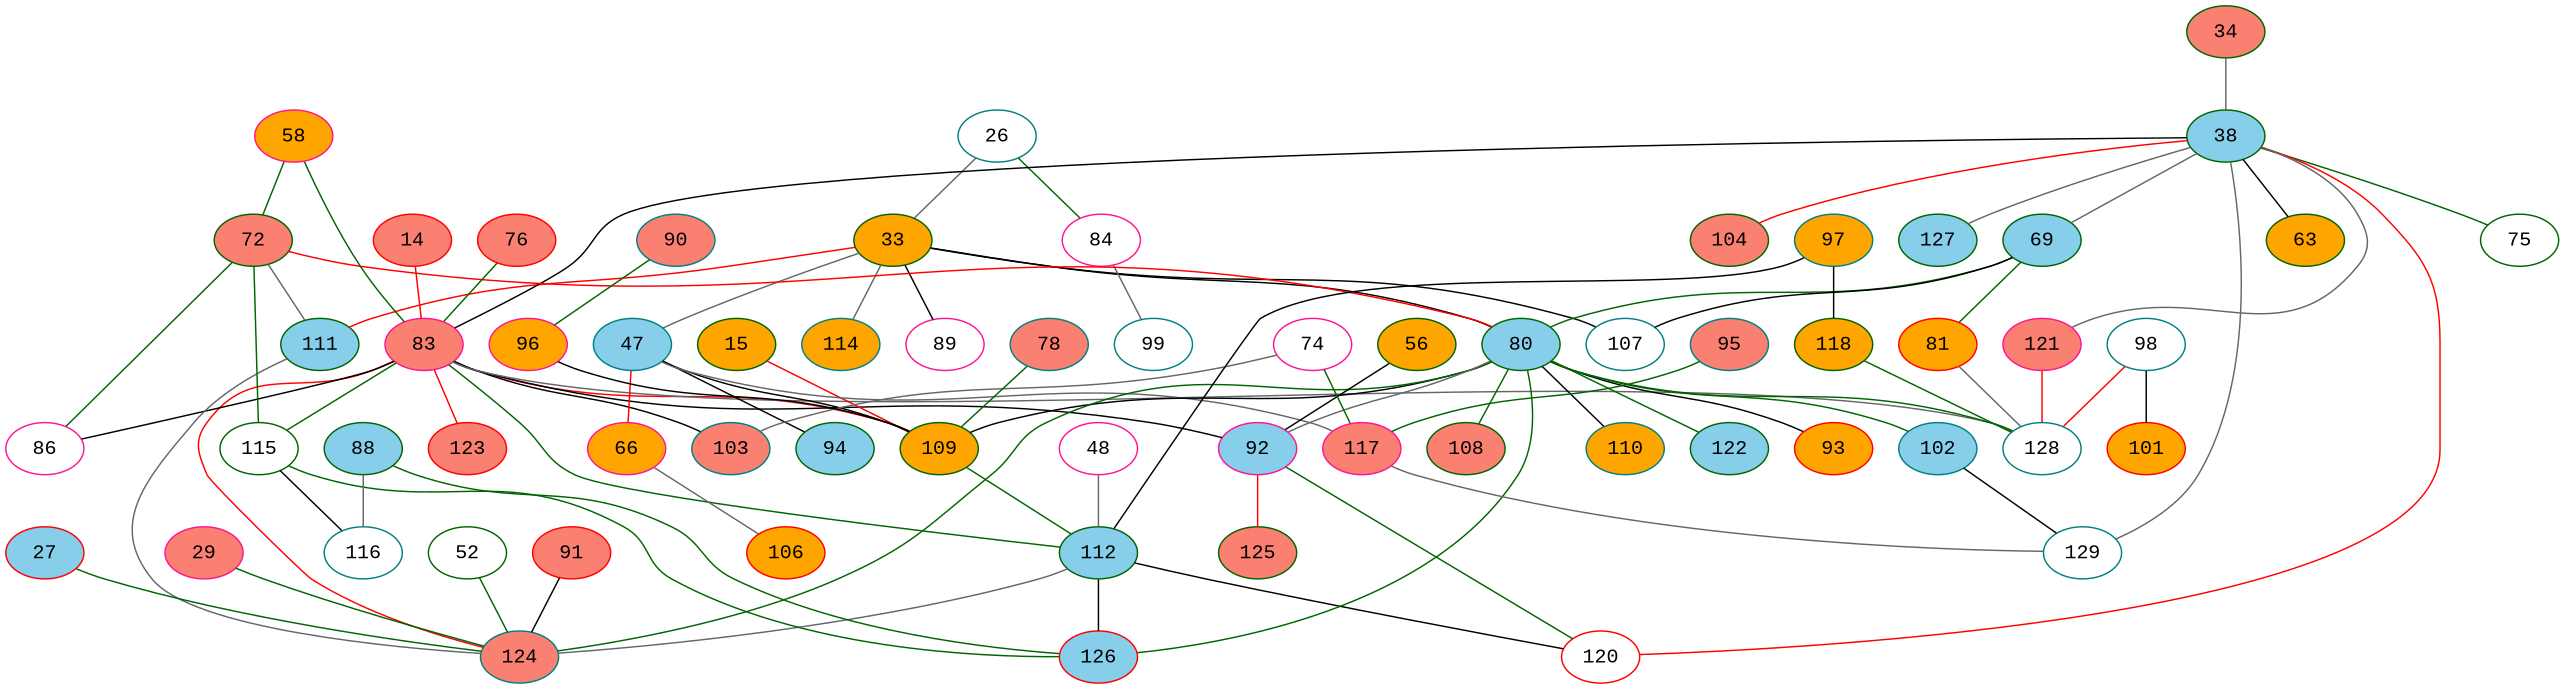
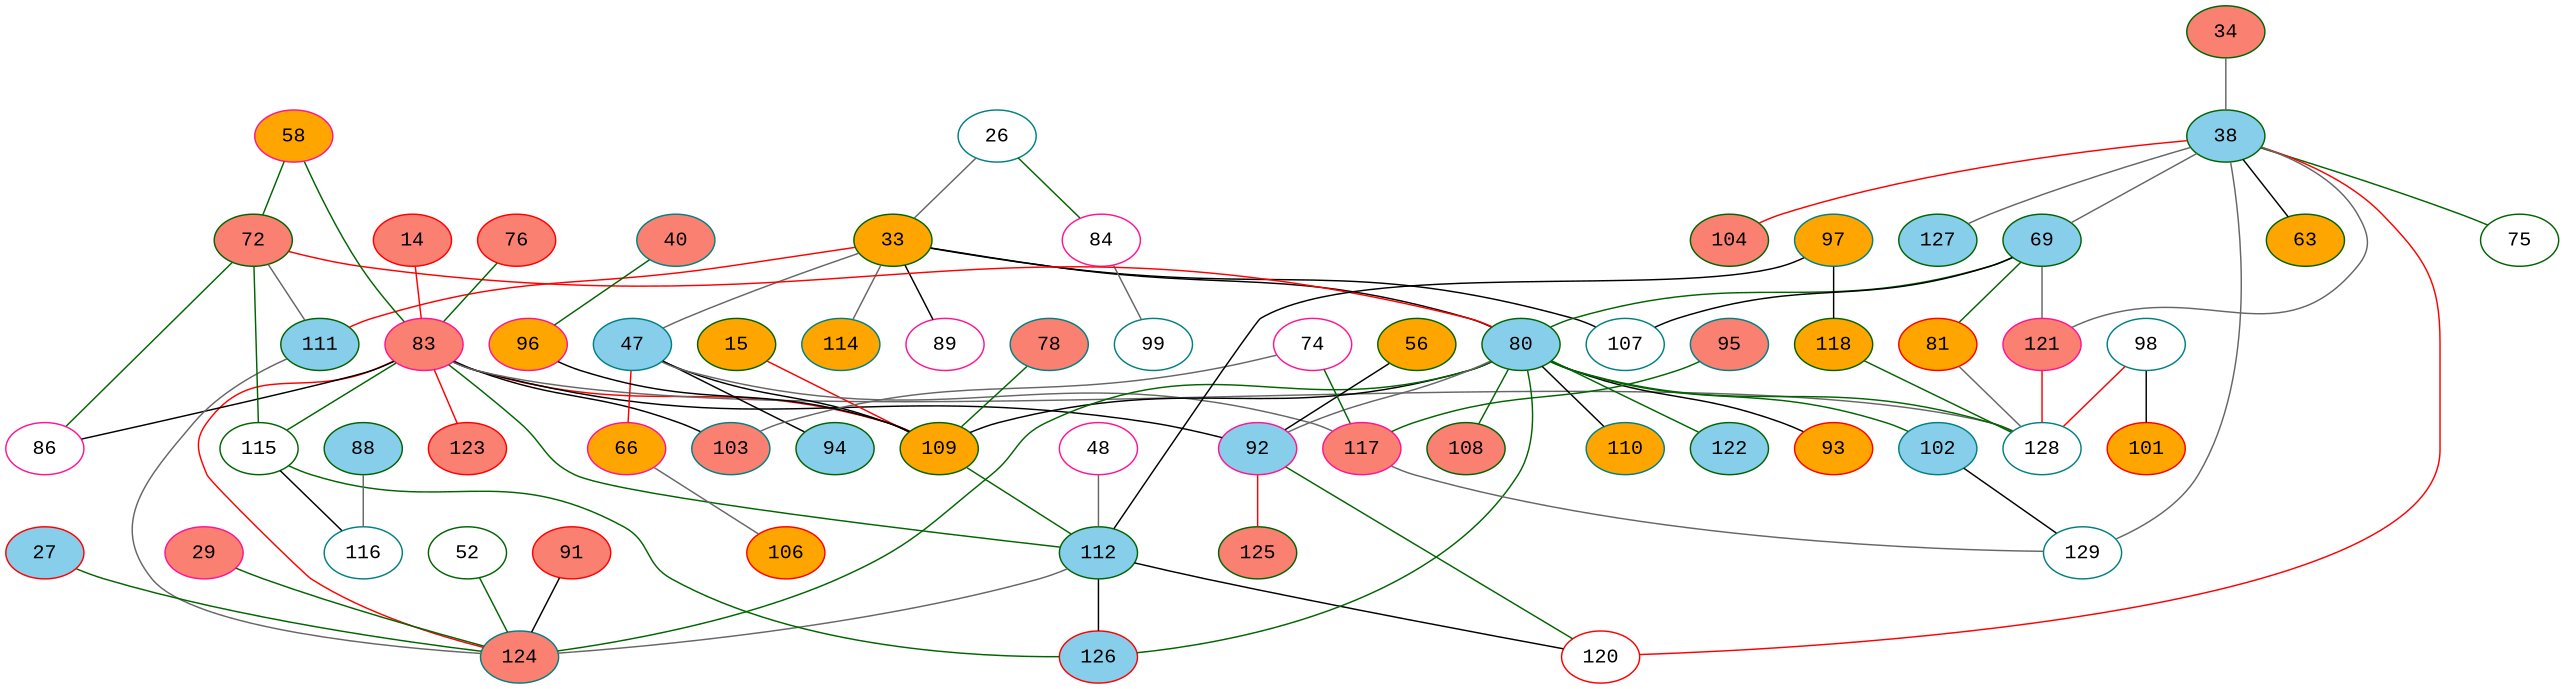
(1300, 156) -> none
(676, 240) -> (676, 240)
none -> (2042, 292)
(720, 570) -> none
